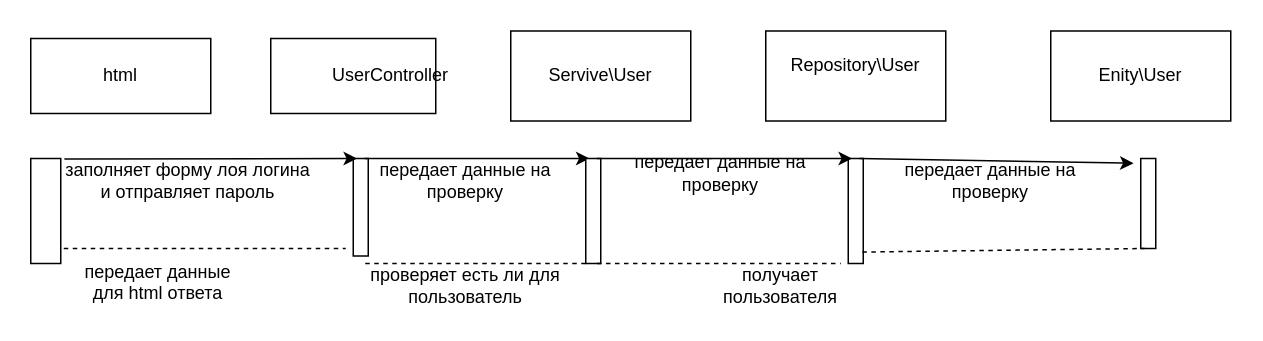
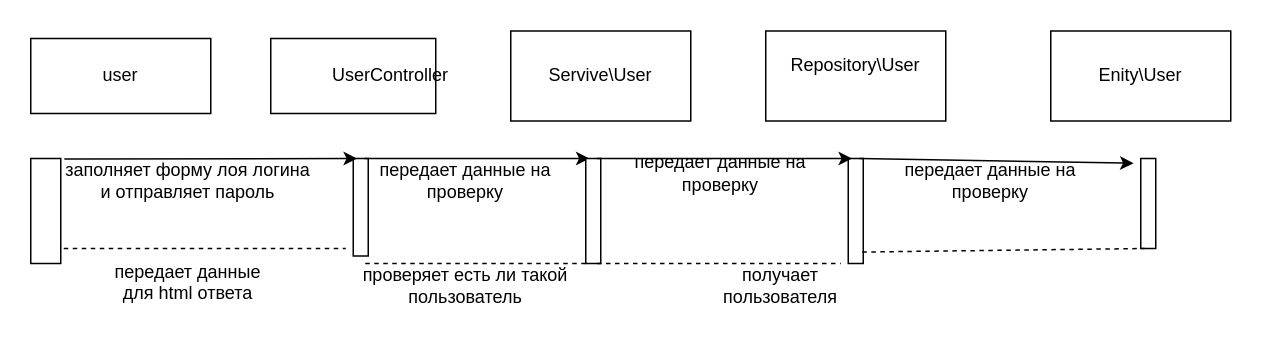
(121, 76) -> (121, 76)
(466, 286) -> (466, 286)
(158, 293) -> (188, 293)
